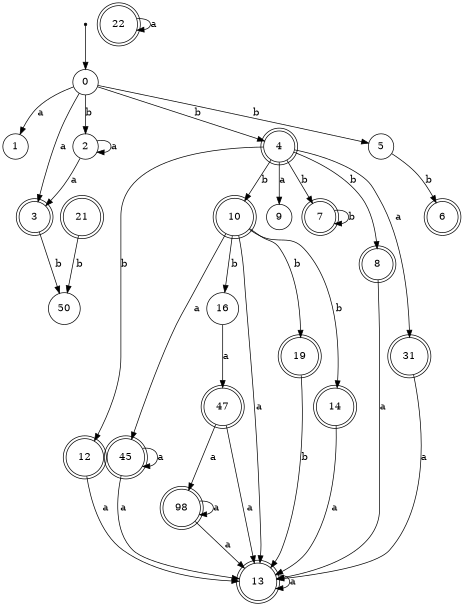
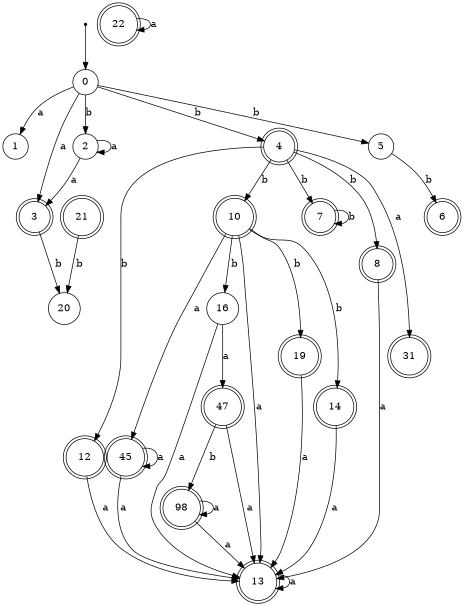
(279, 217) -> none
(64, 309) -> (64, 309)
(213, 457) -> (213, 457)
(305, 457) -> (305, 457)
(408, 519) -> (167, 470)
